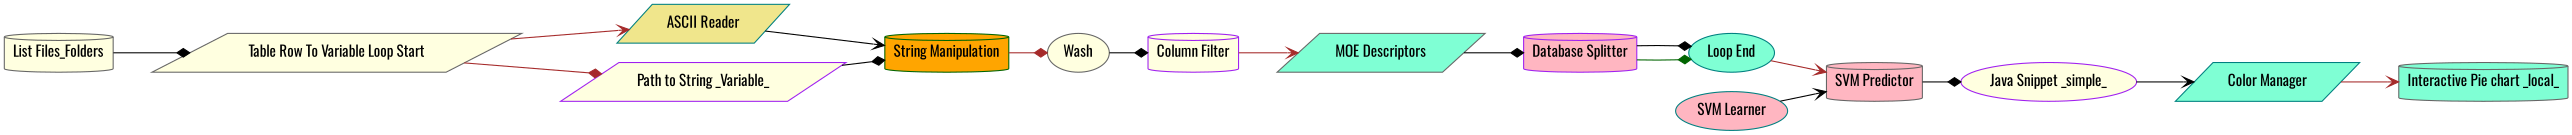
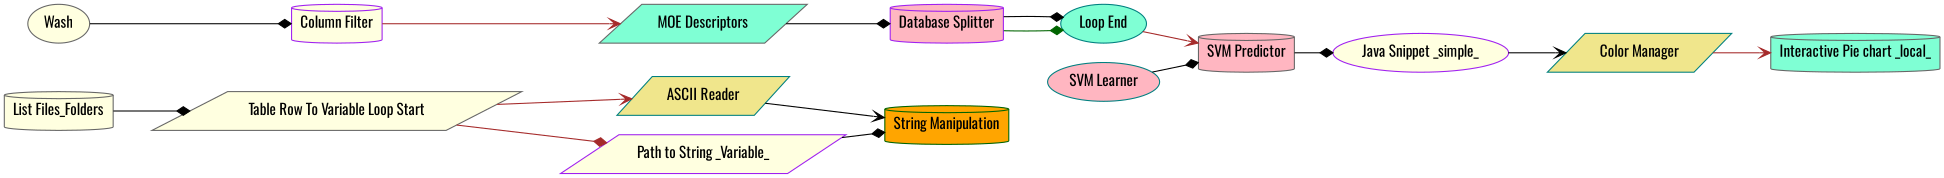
(1021, 53) -> none
(2268, 82) -> (1640, 53)
(1798, 98) -> (1169, 69)
